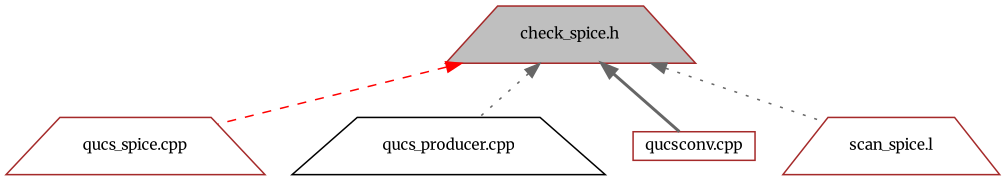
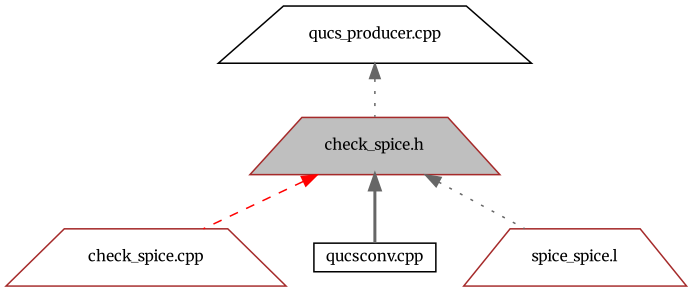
(504, 95) -> (375, 98)
(136, 146) -> (146, 257)
(694, 146) -> (375, 257)
(891, 146) -> (575, 257)
